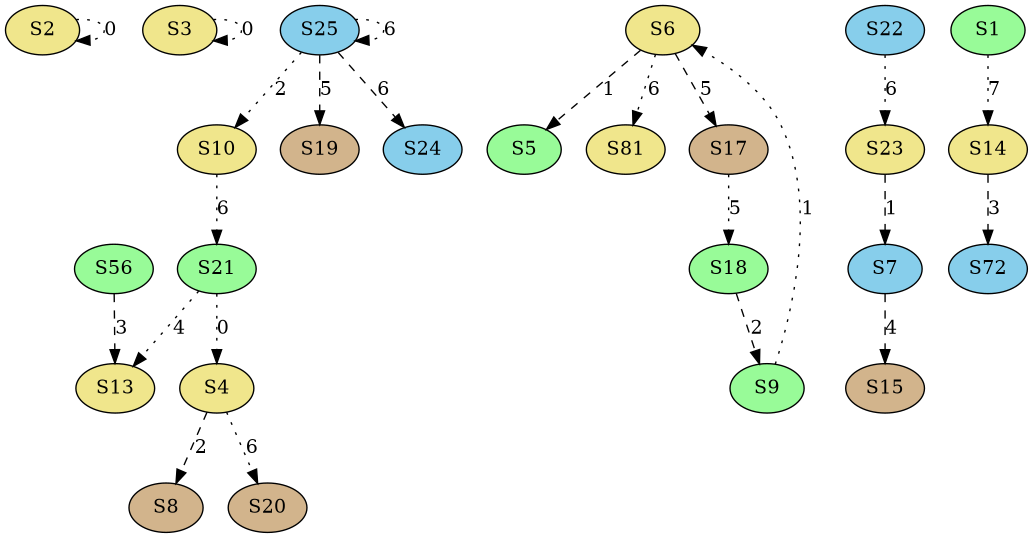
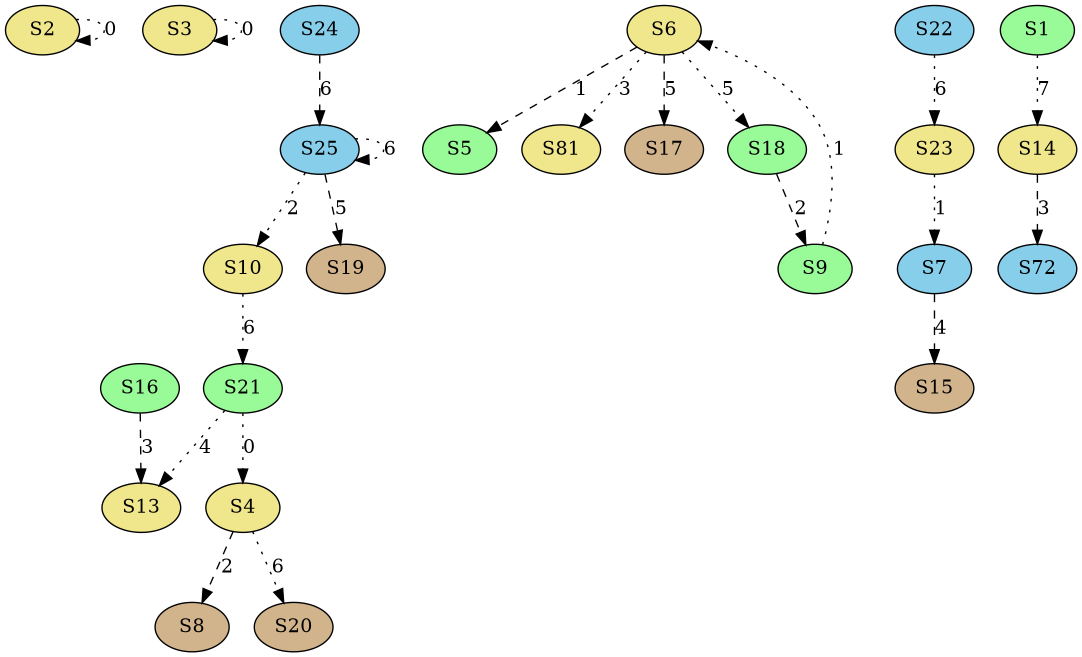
(367, 85) -> (320, 83)
(655, 90) -> (626, 90)
(729, 202) -> (711, 84)
(885, 202) -> (934, 202)
(114, 269) -> (140, 388)
